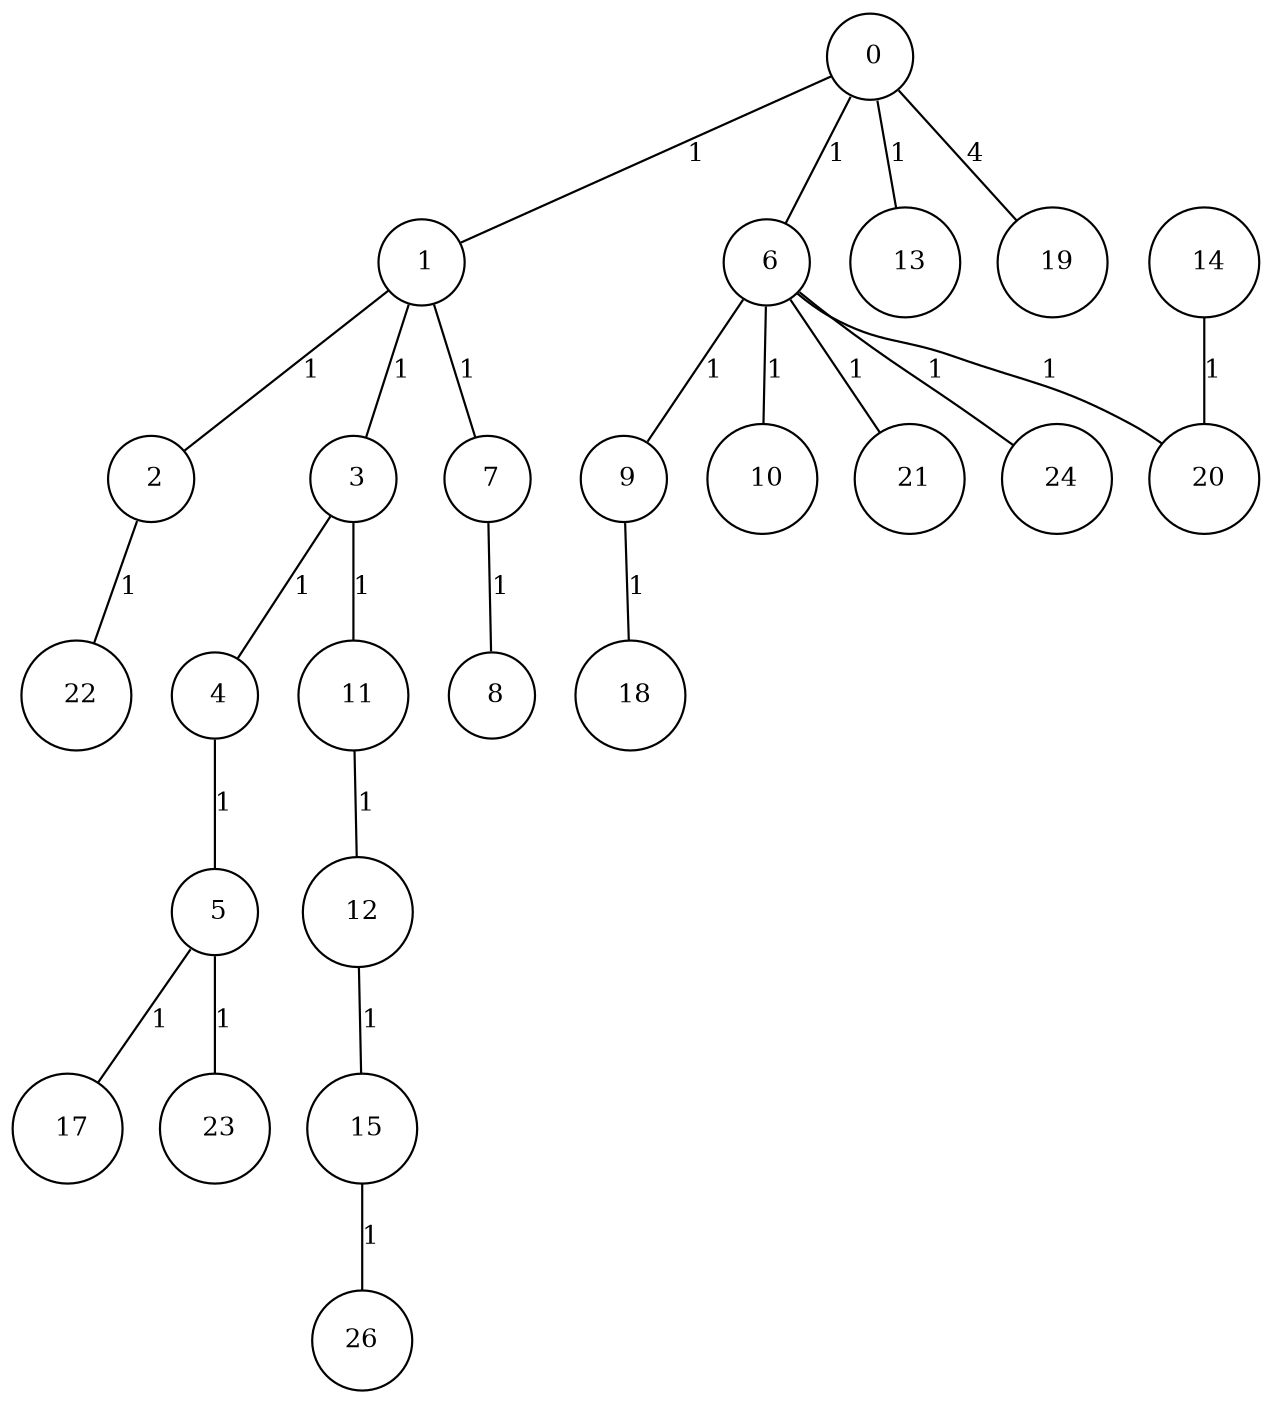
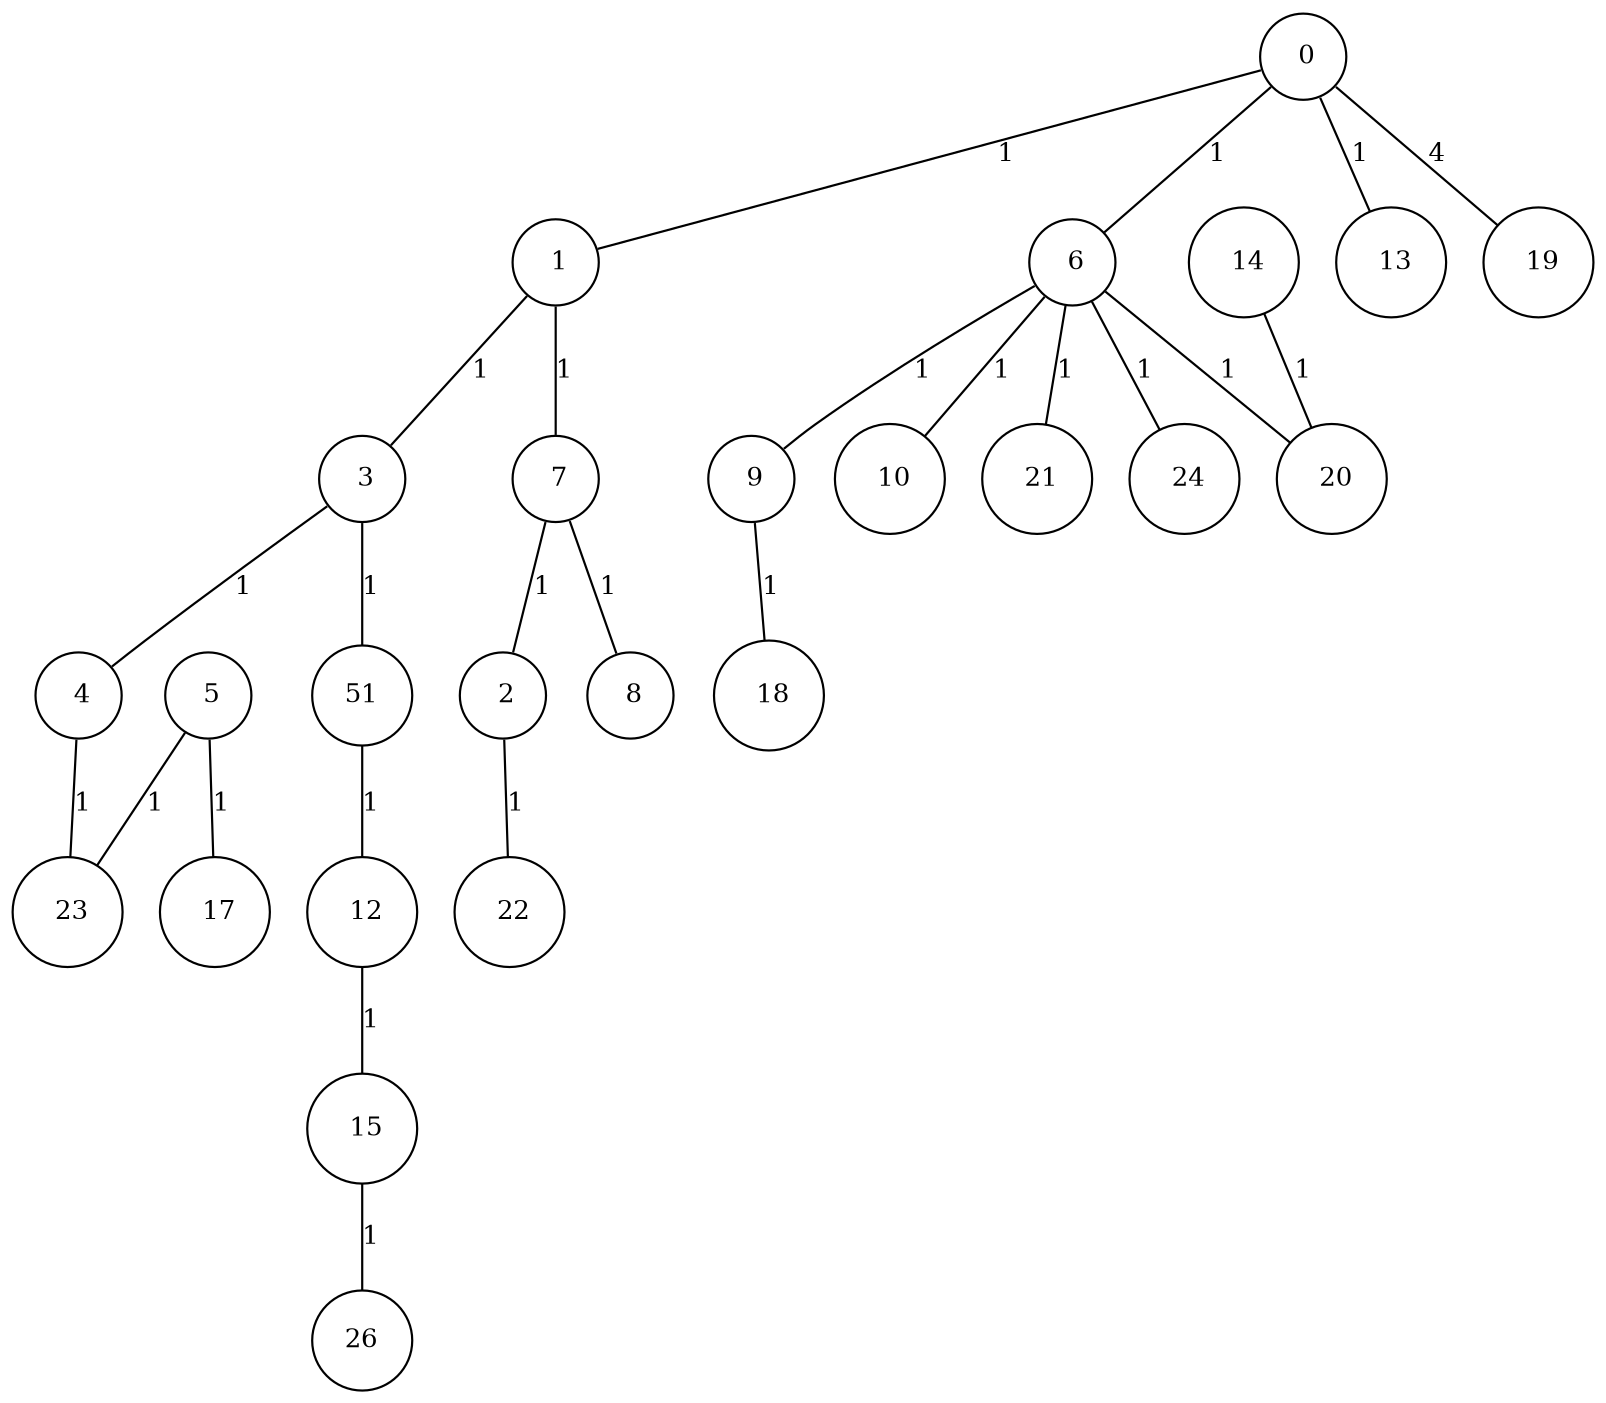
(287, 371) -> (529, 587)
(353, 696) -> (362, 696)
(215, 804) -> (73, 799)
